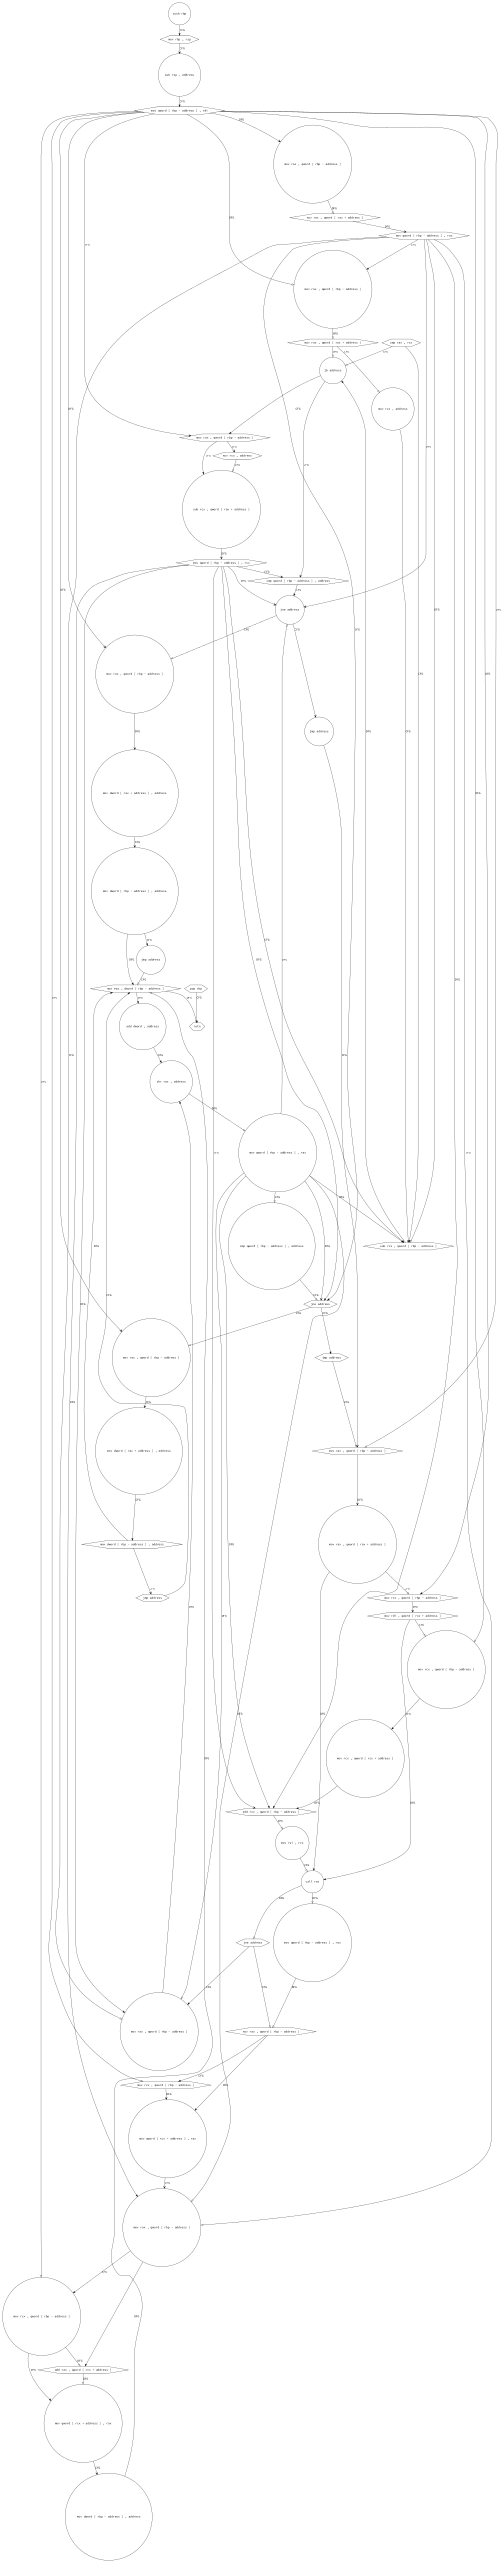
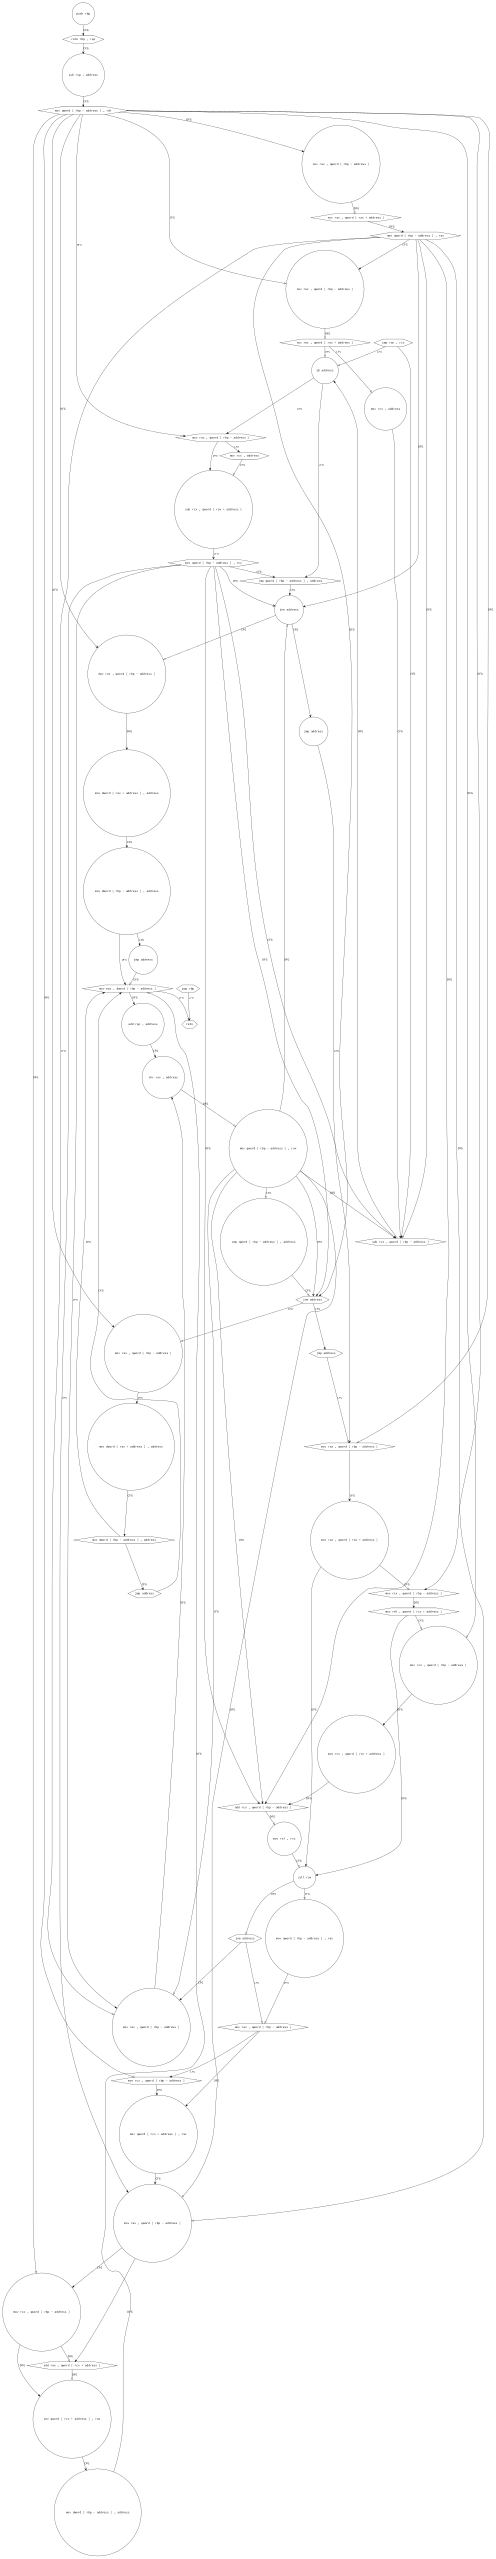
(180, 39) -> (83, 39)
(143, 1027) -> (143, 1024)
